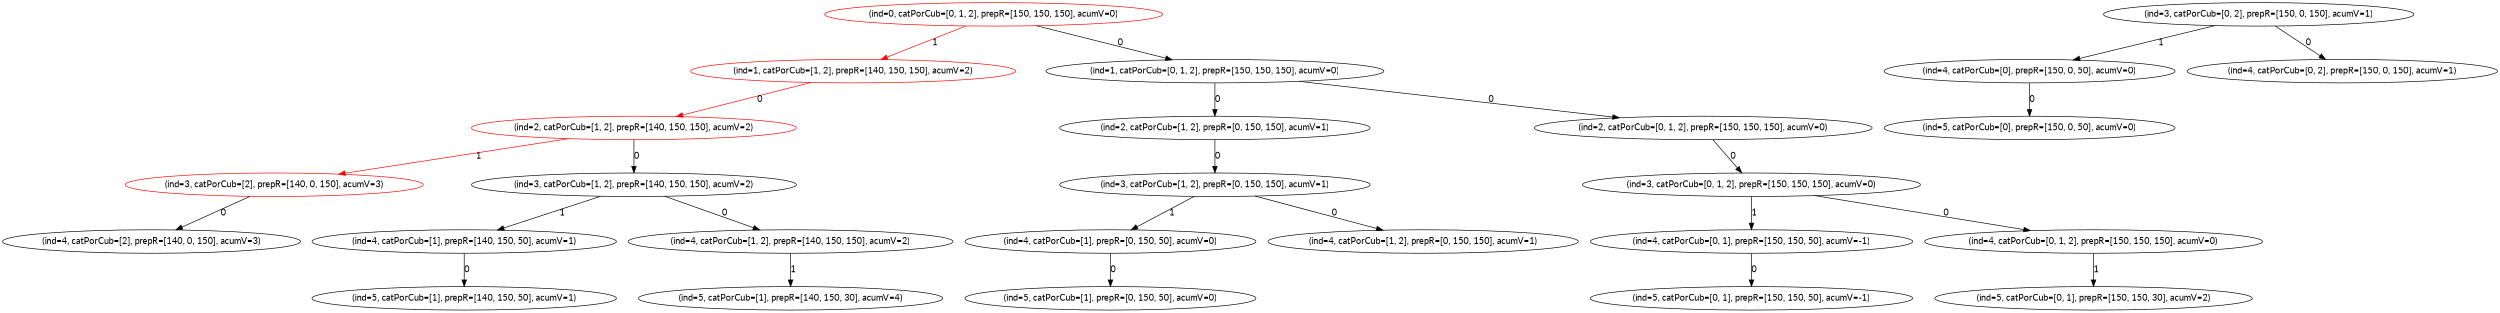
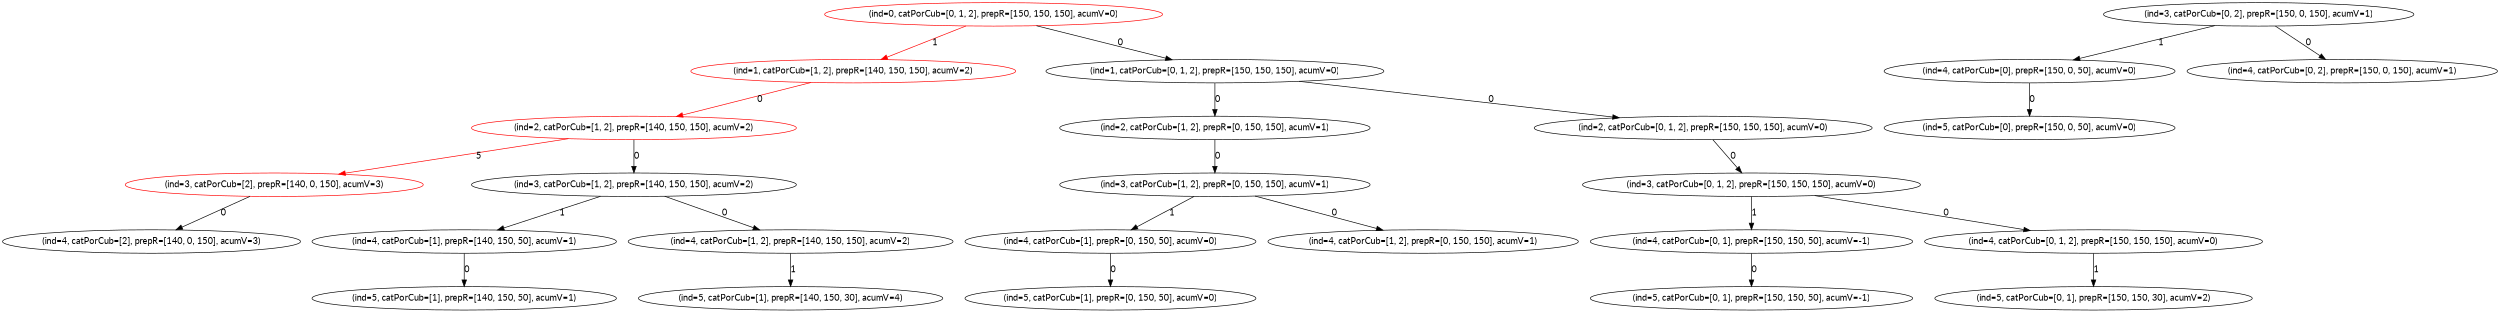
(479, 156) -> (479, 156)
